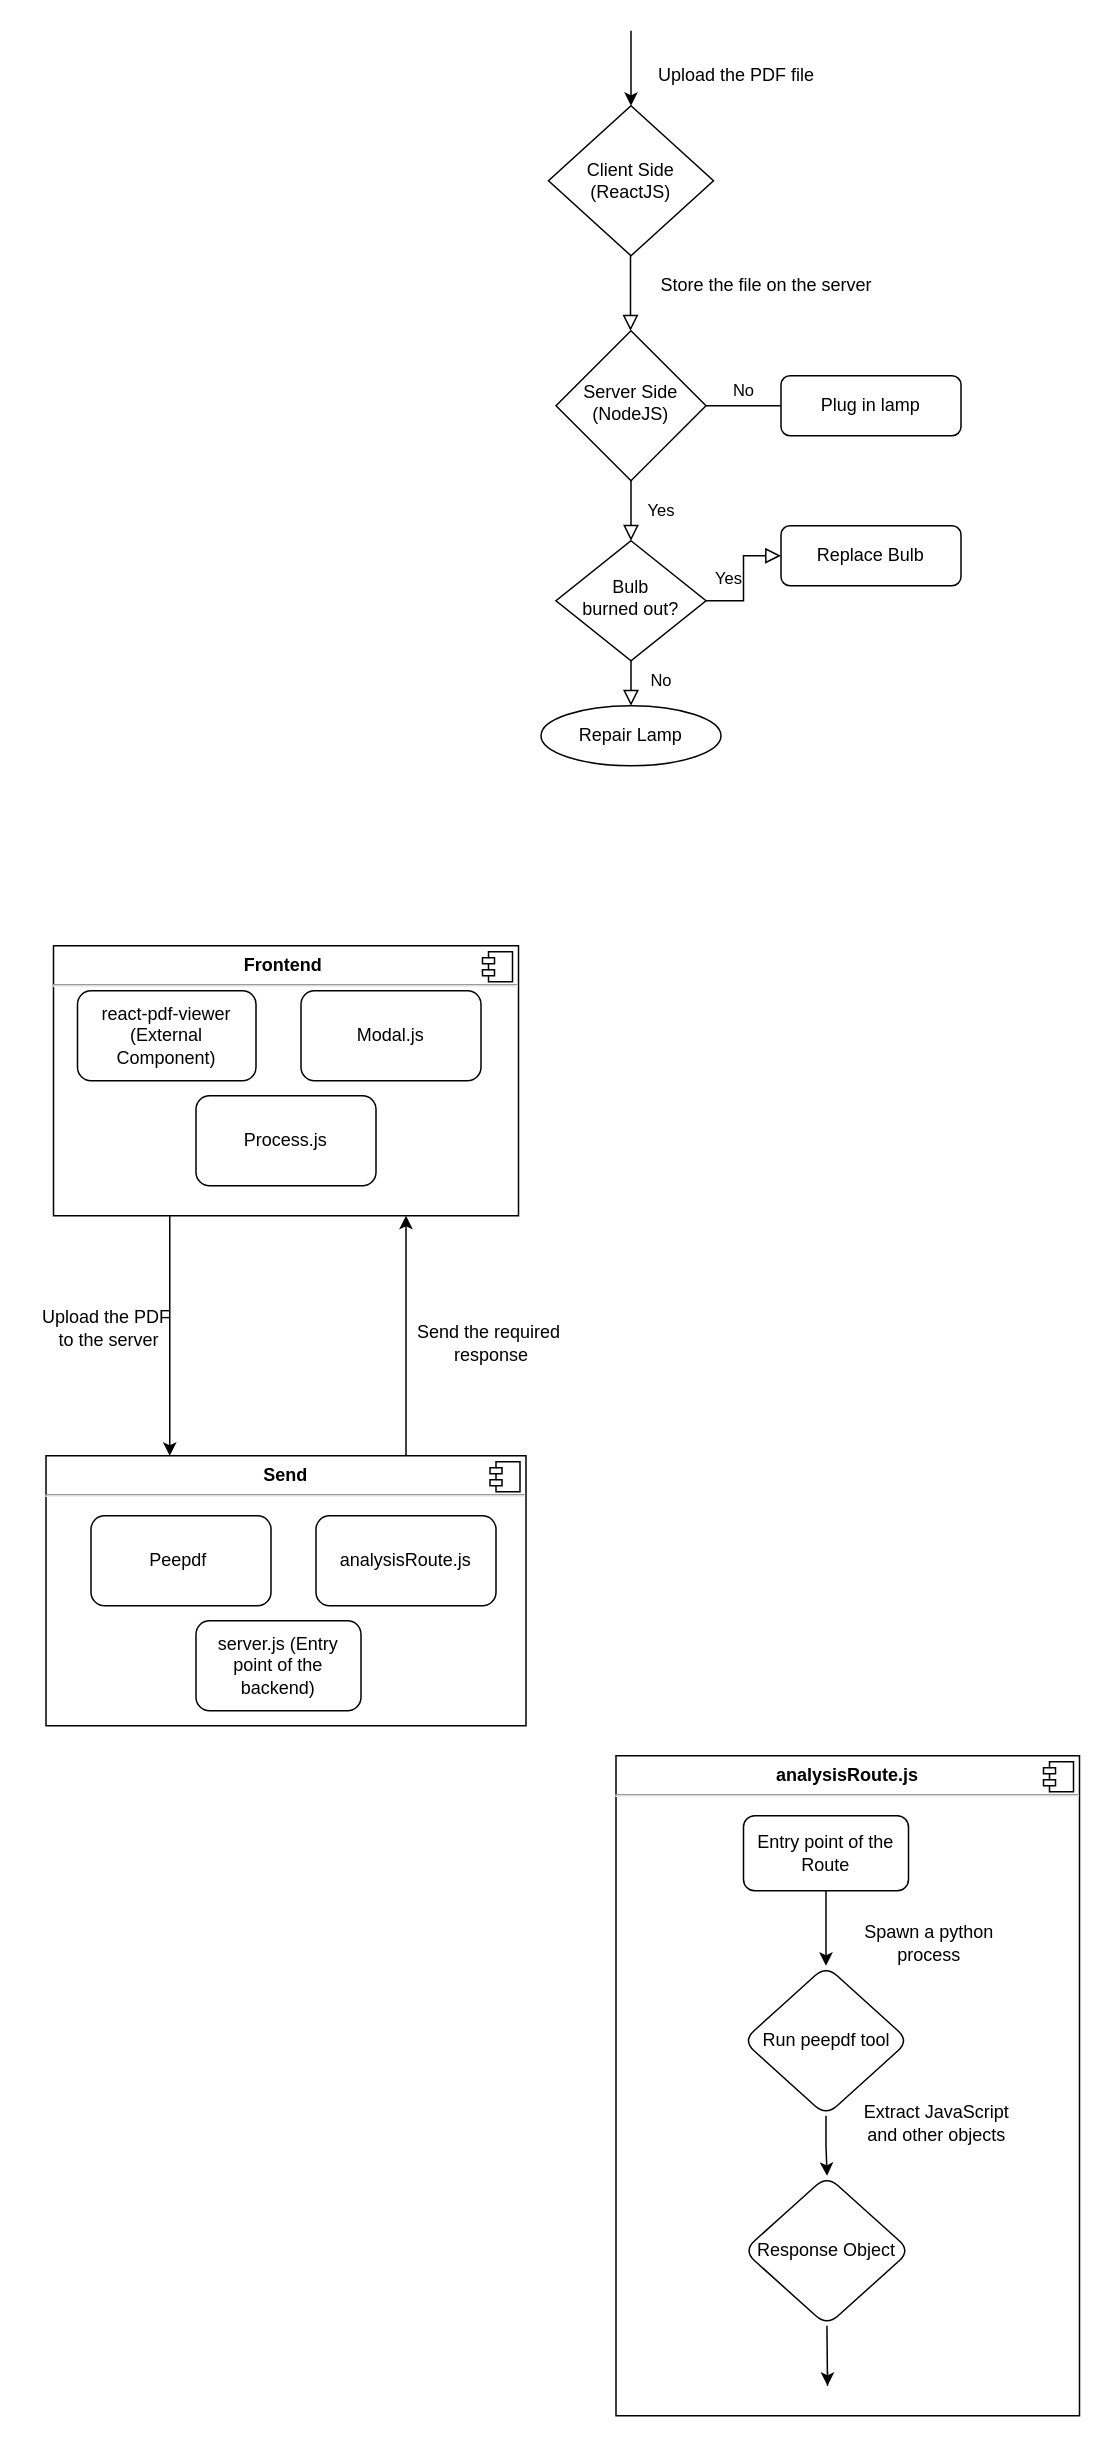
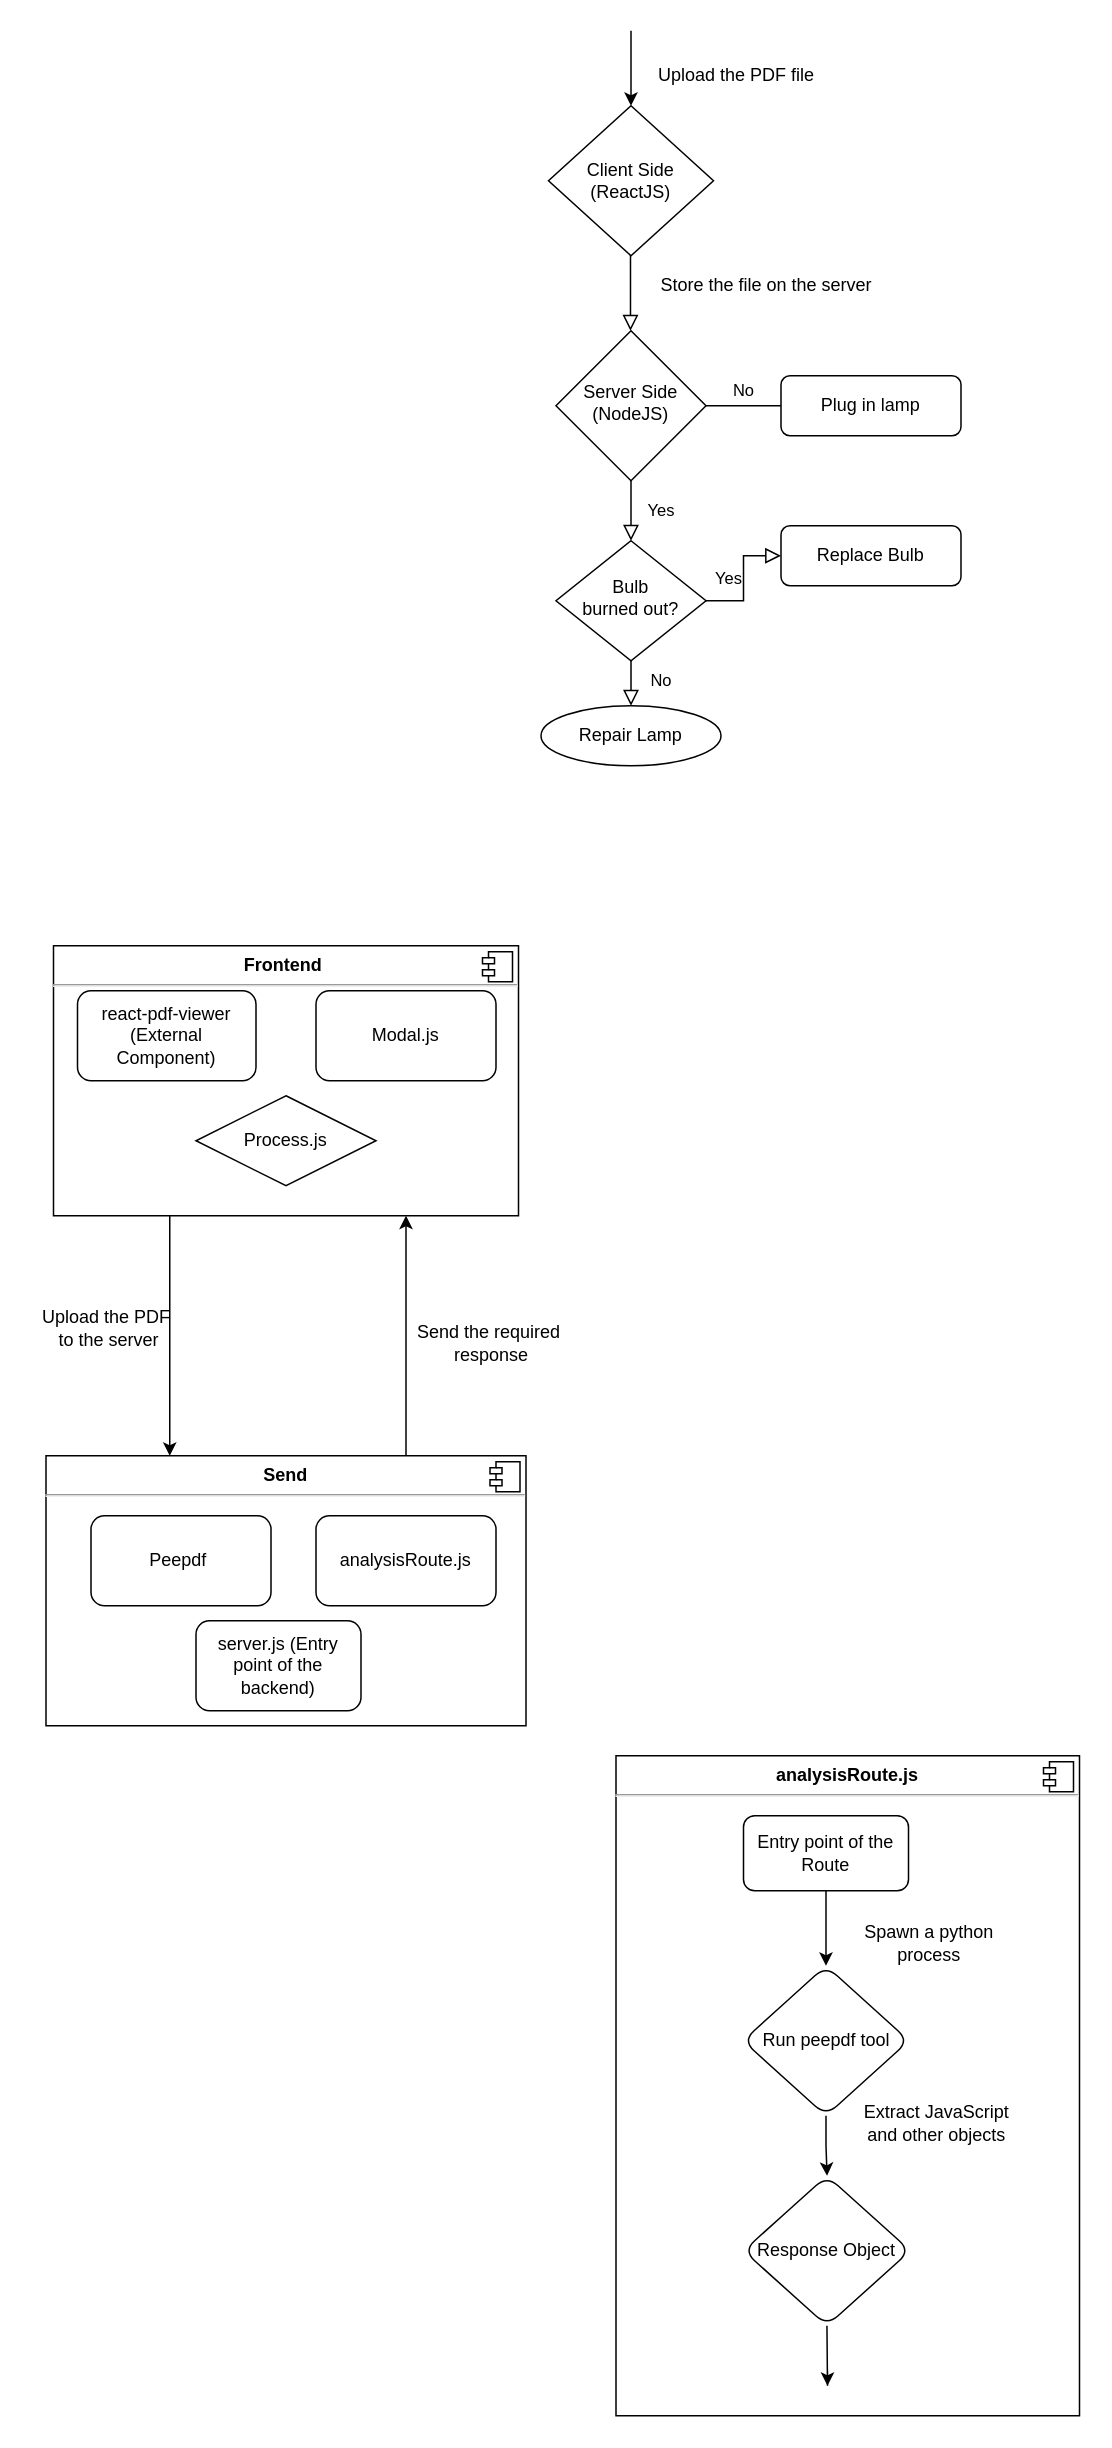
(391, 1036) -> (406, 1036)
(286, 1141) -> (286, 1141)
